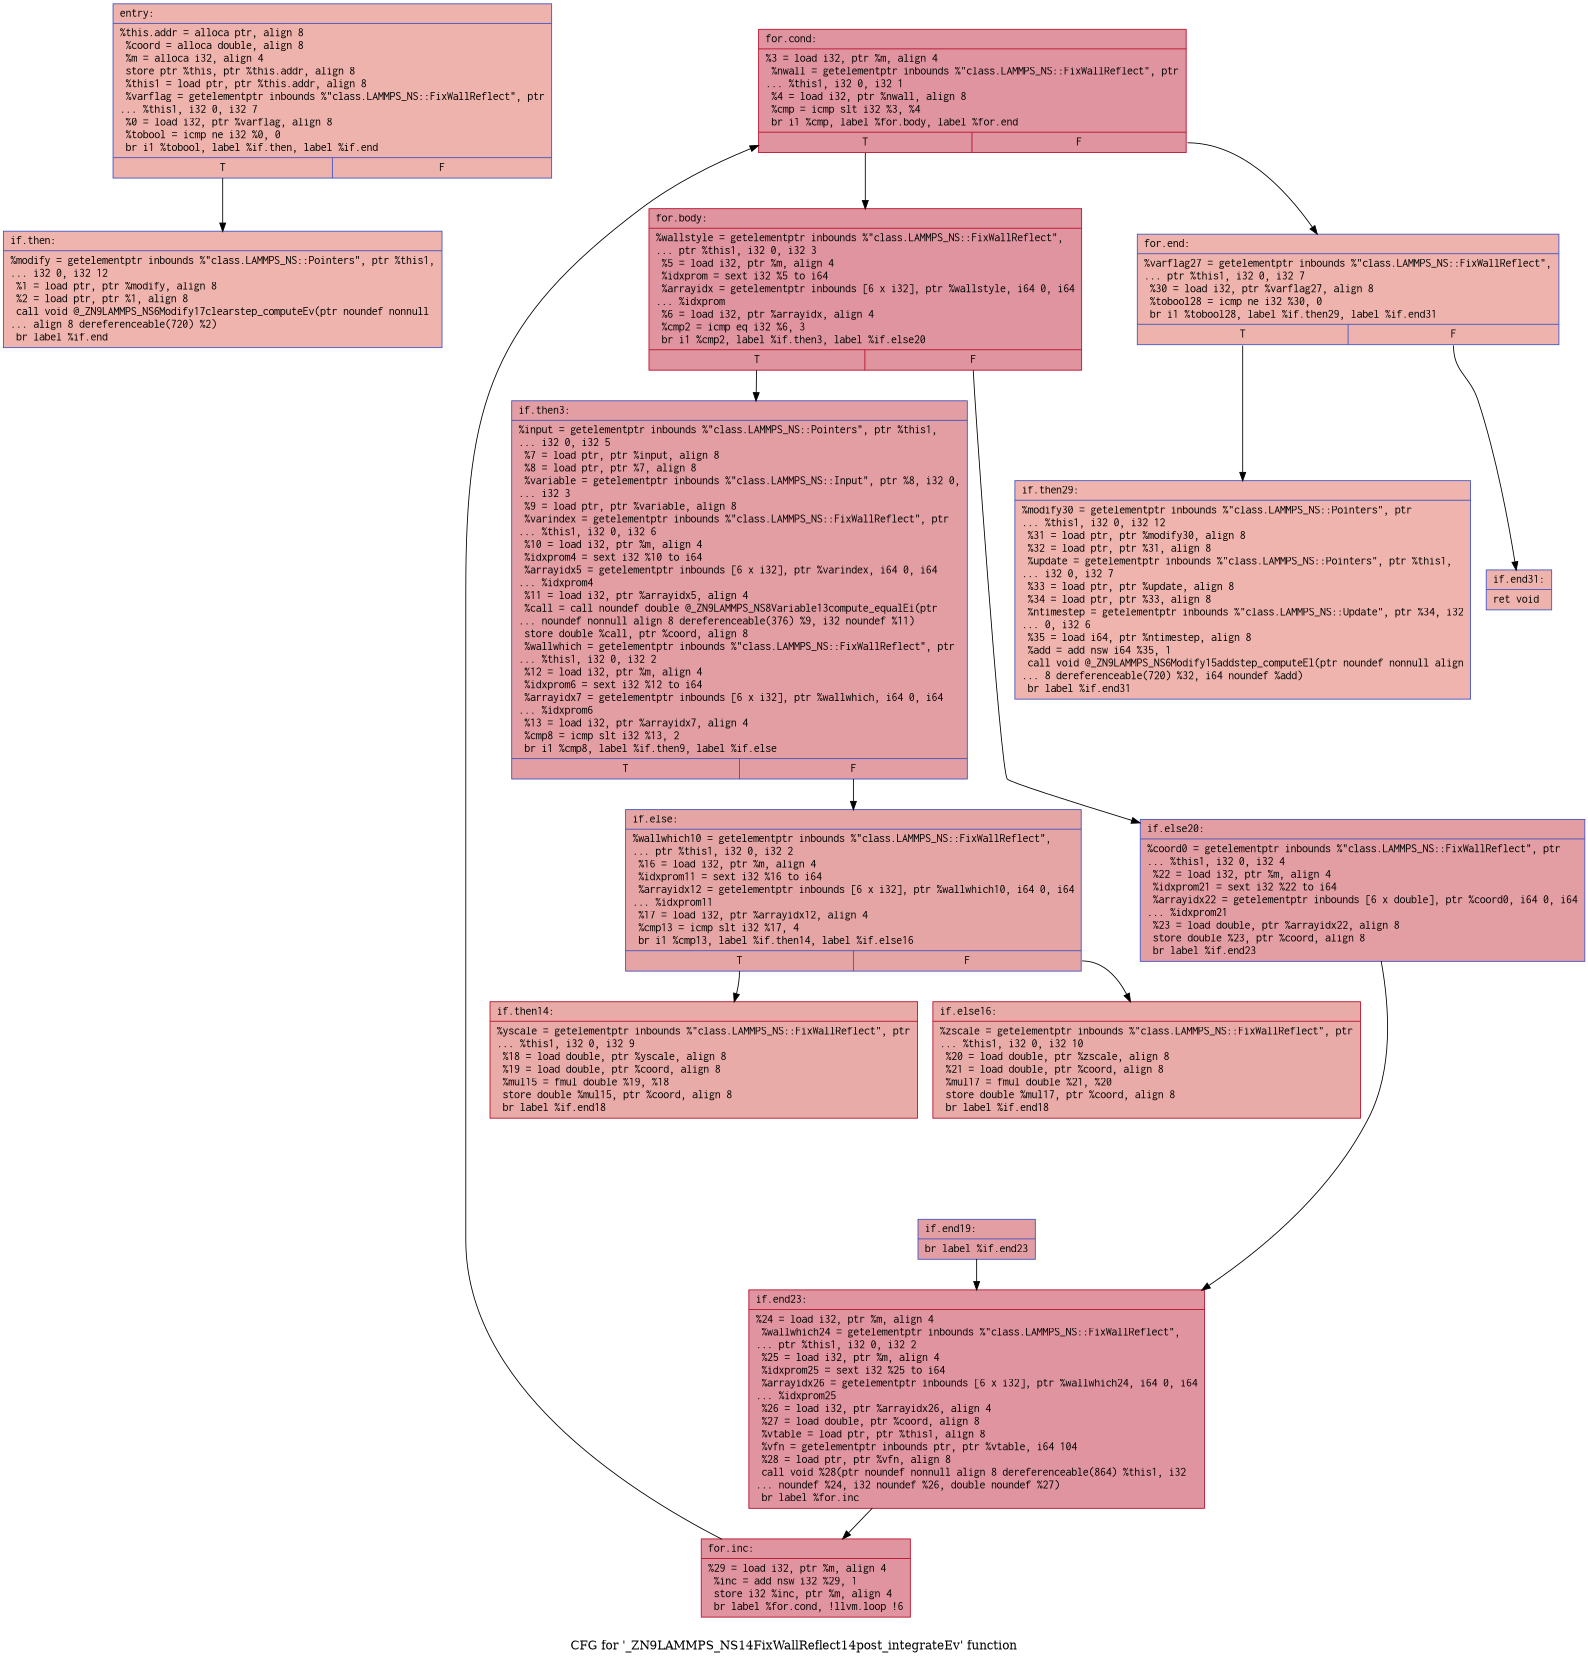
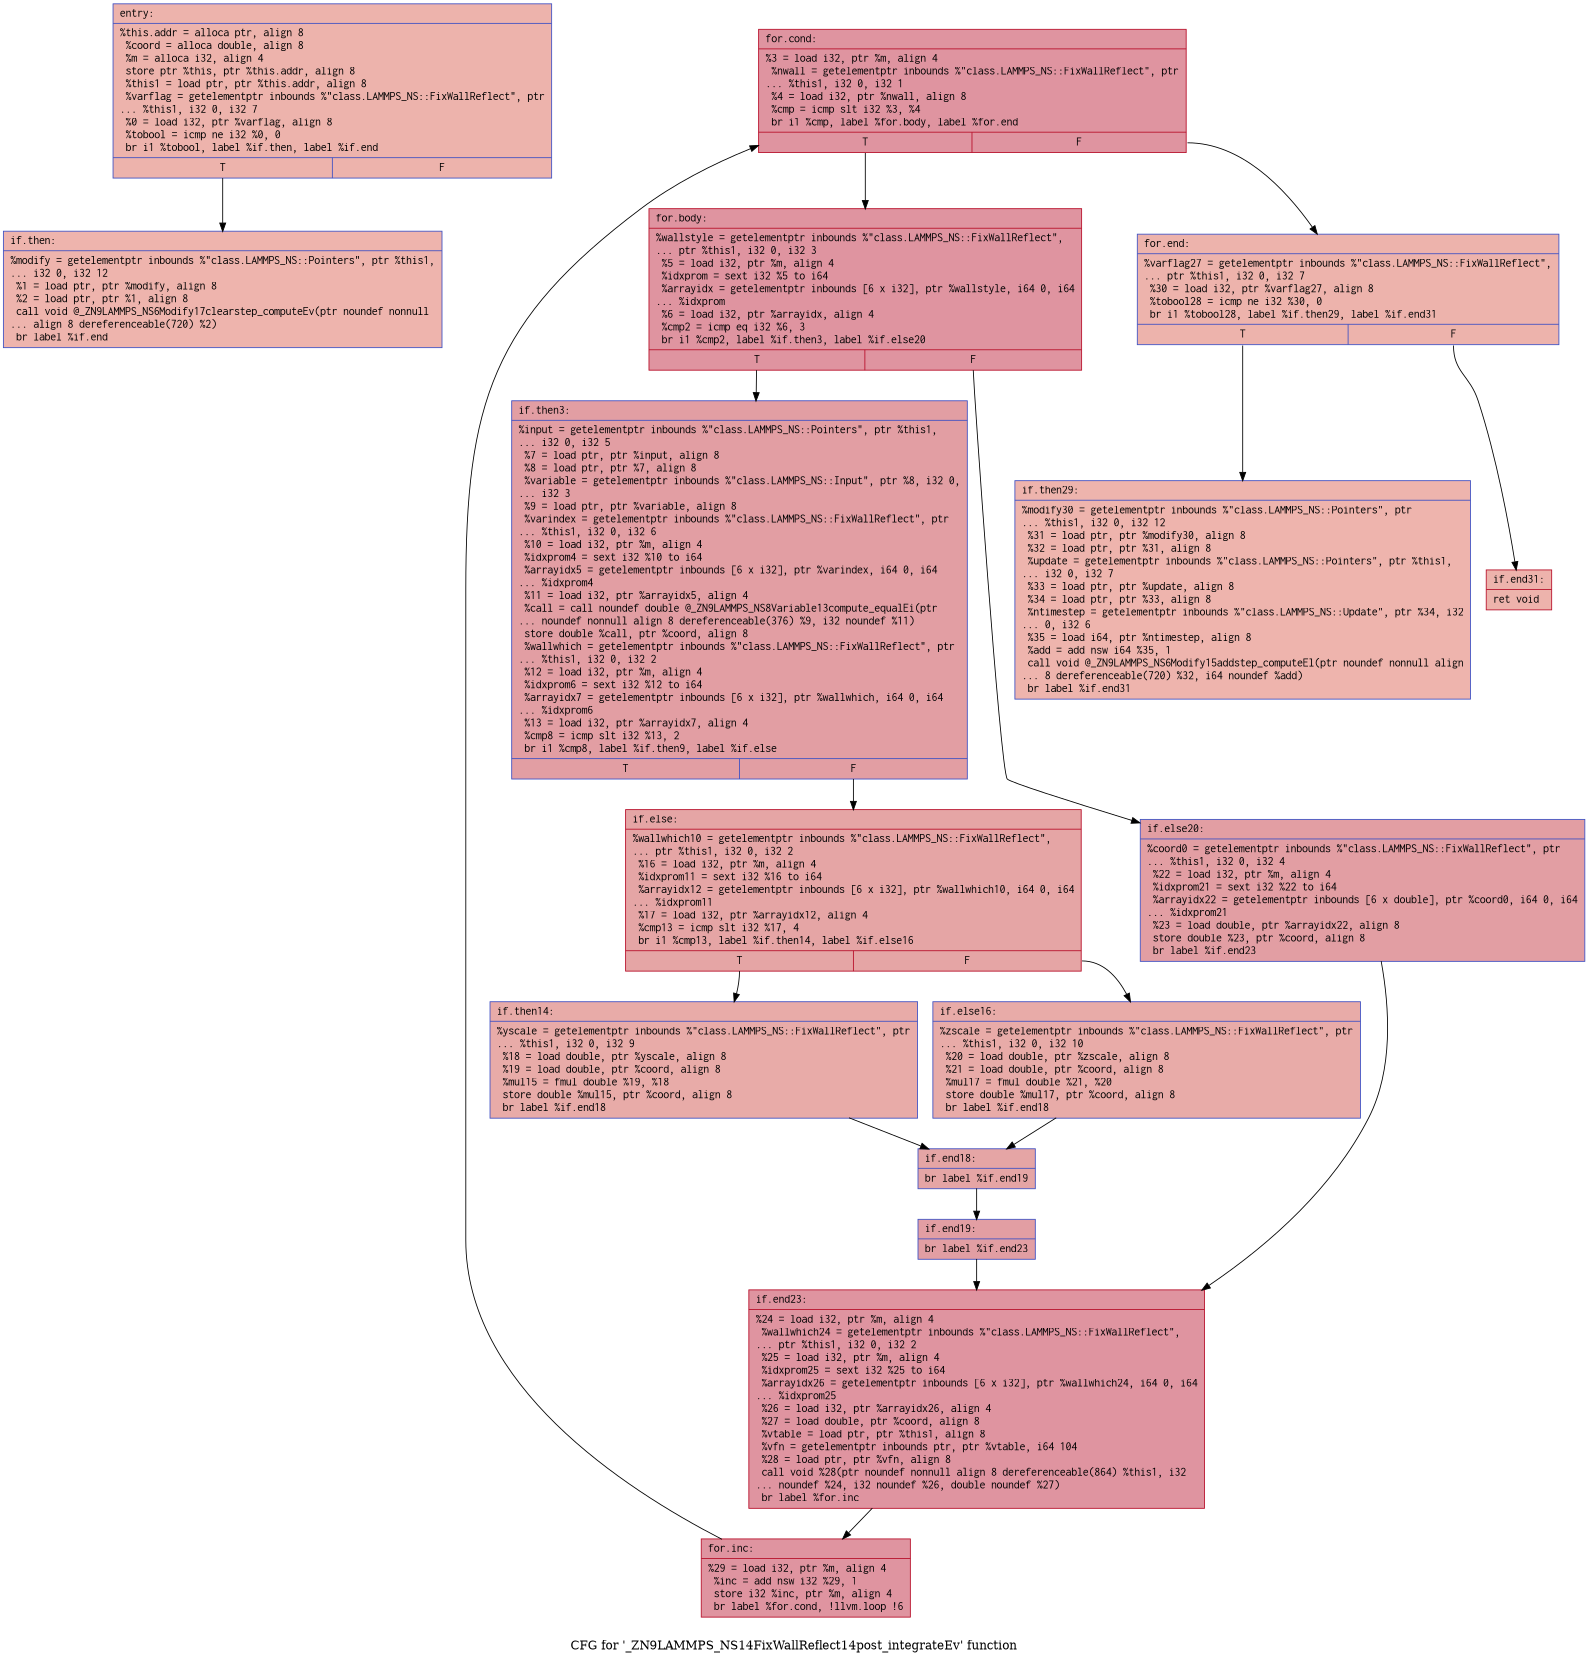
(1519, 590) -> (1519, 590)
(853, 890) -> (853, 890)
(704, 1060) -> (704, 1060)
(1147, 1060) -> (1147, 1060)
none -> (977, 1169)
